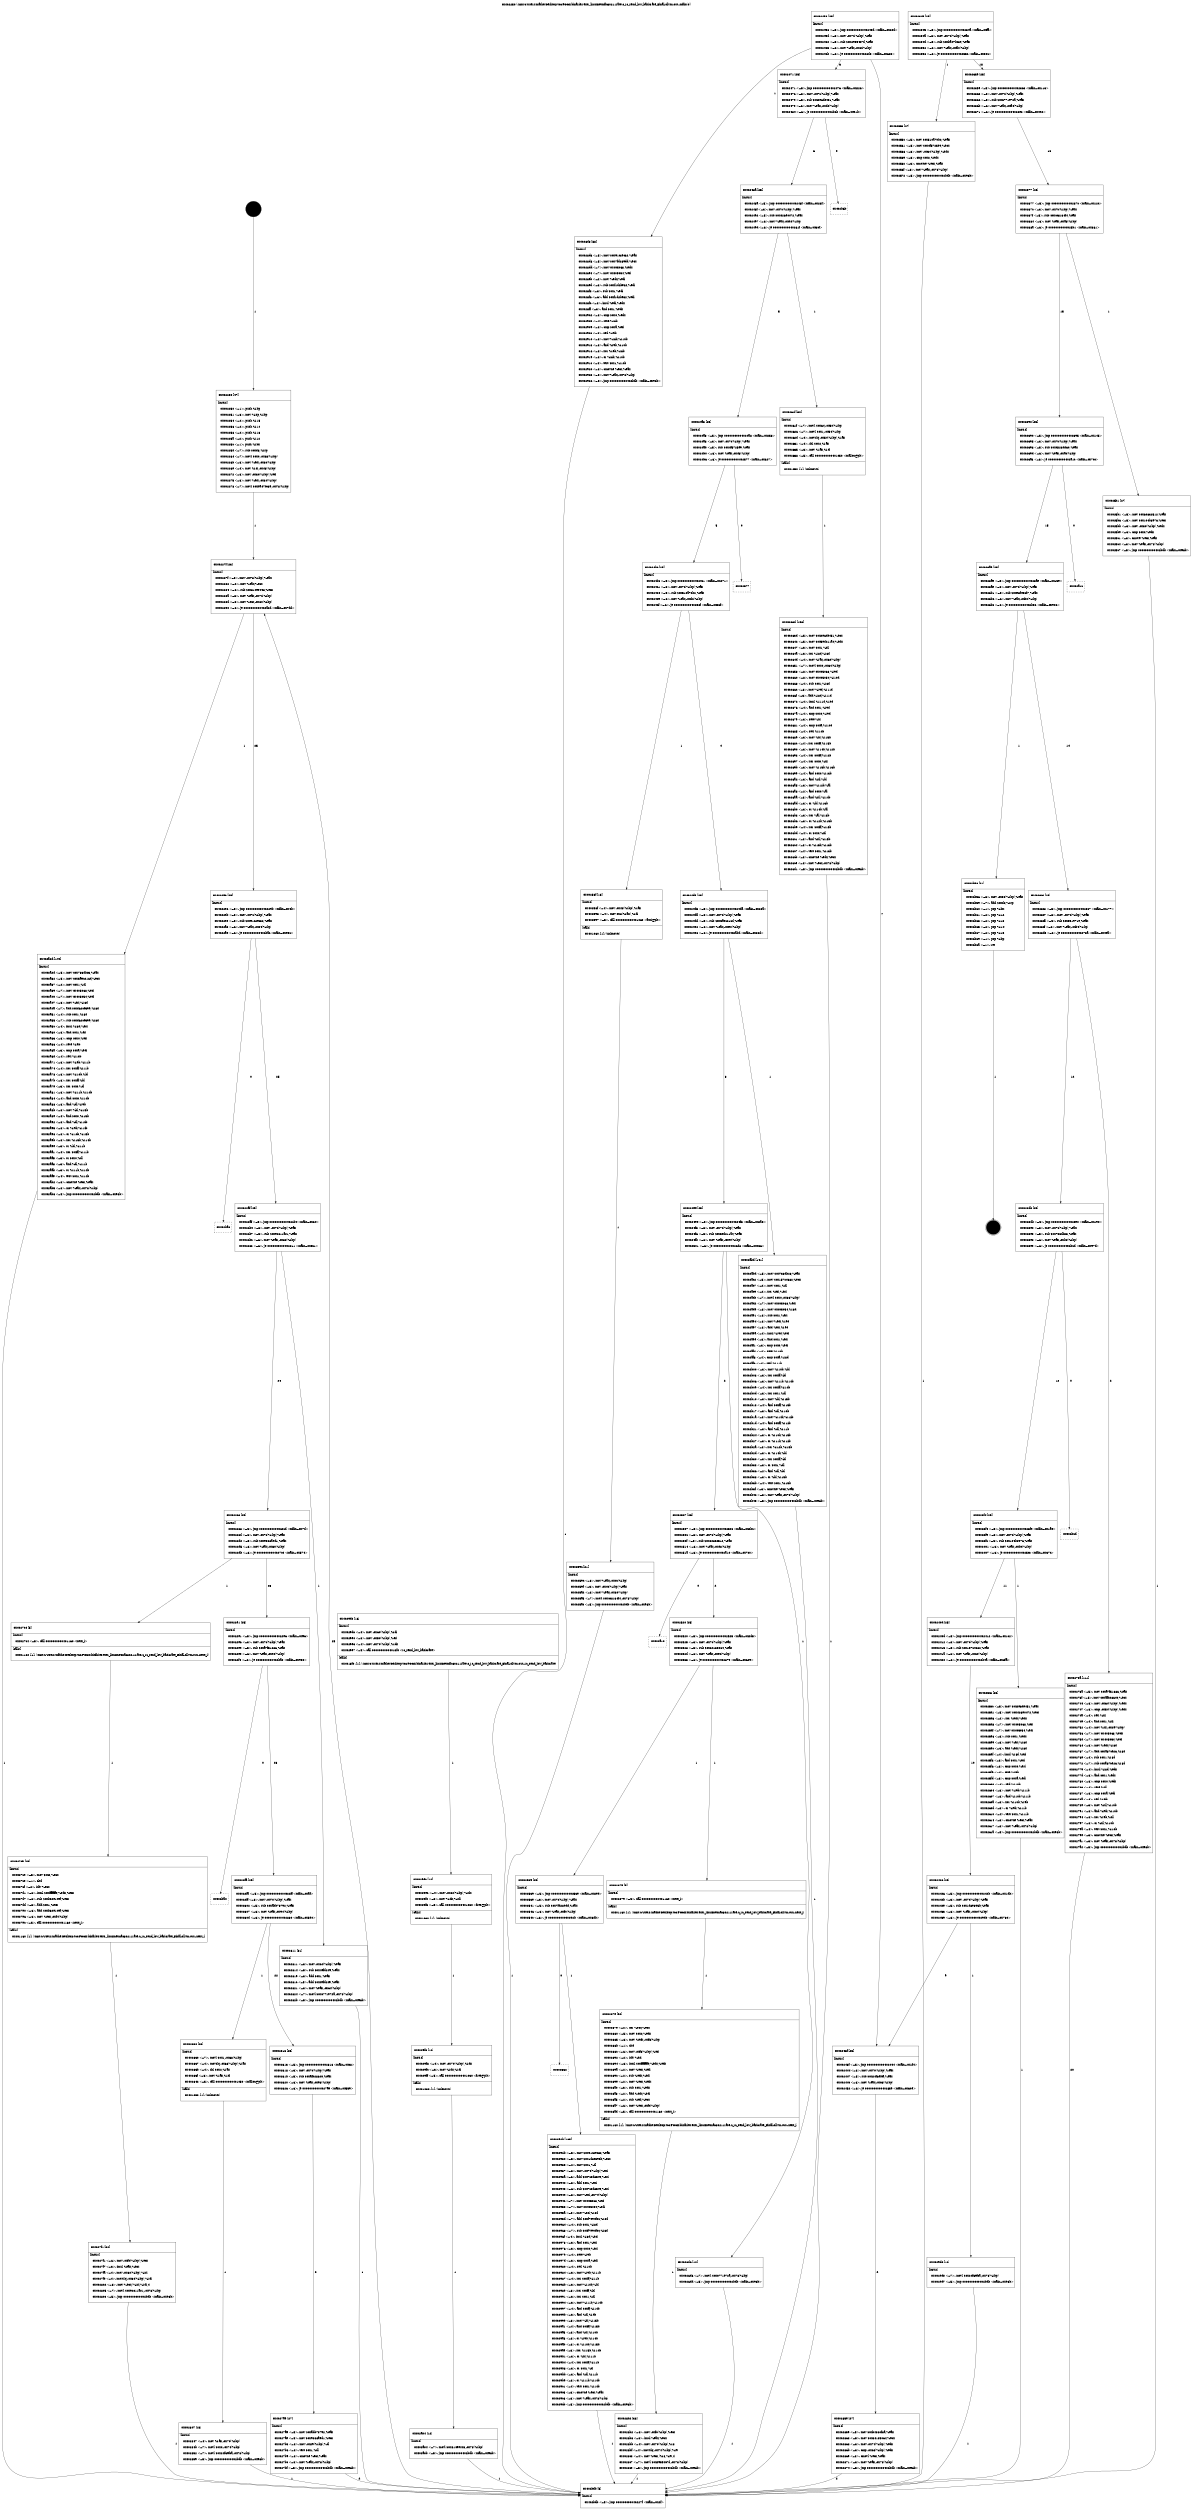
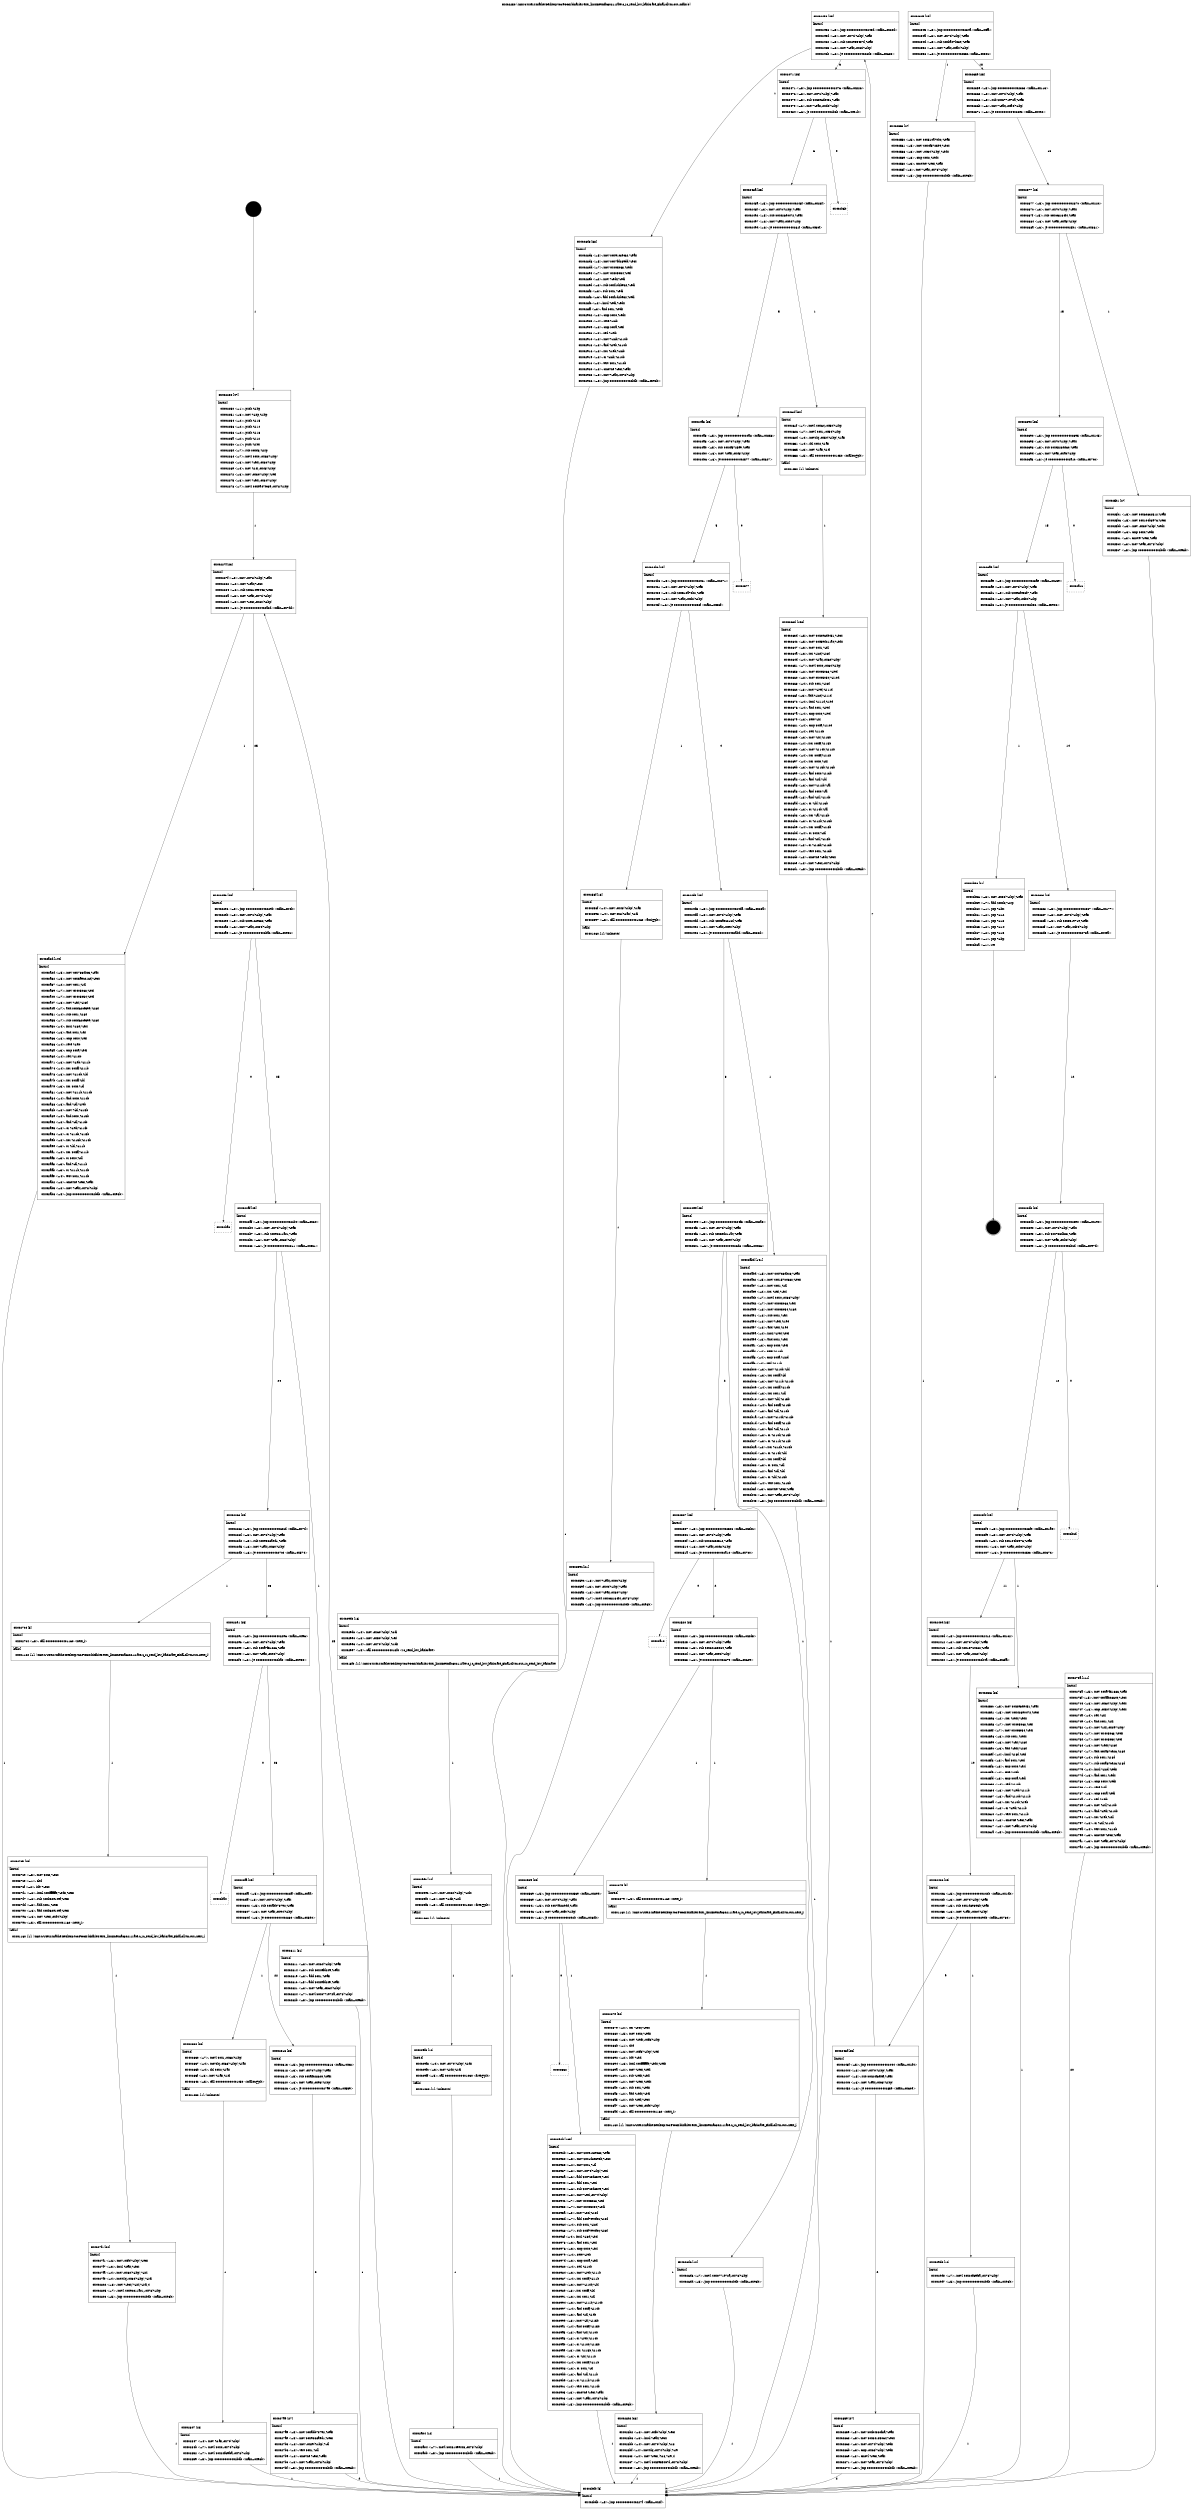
(880, 1051) -> (871, 1054)
(1109, 1304) -> none
